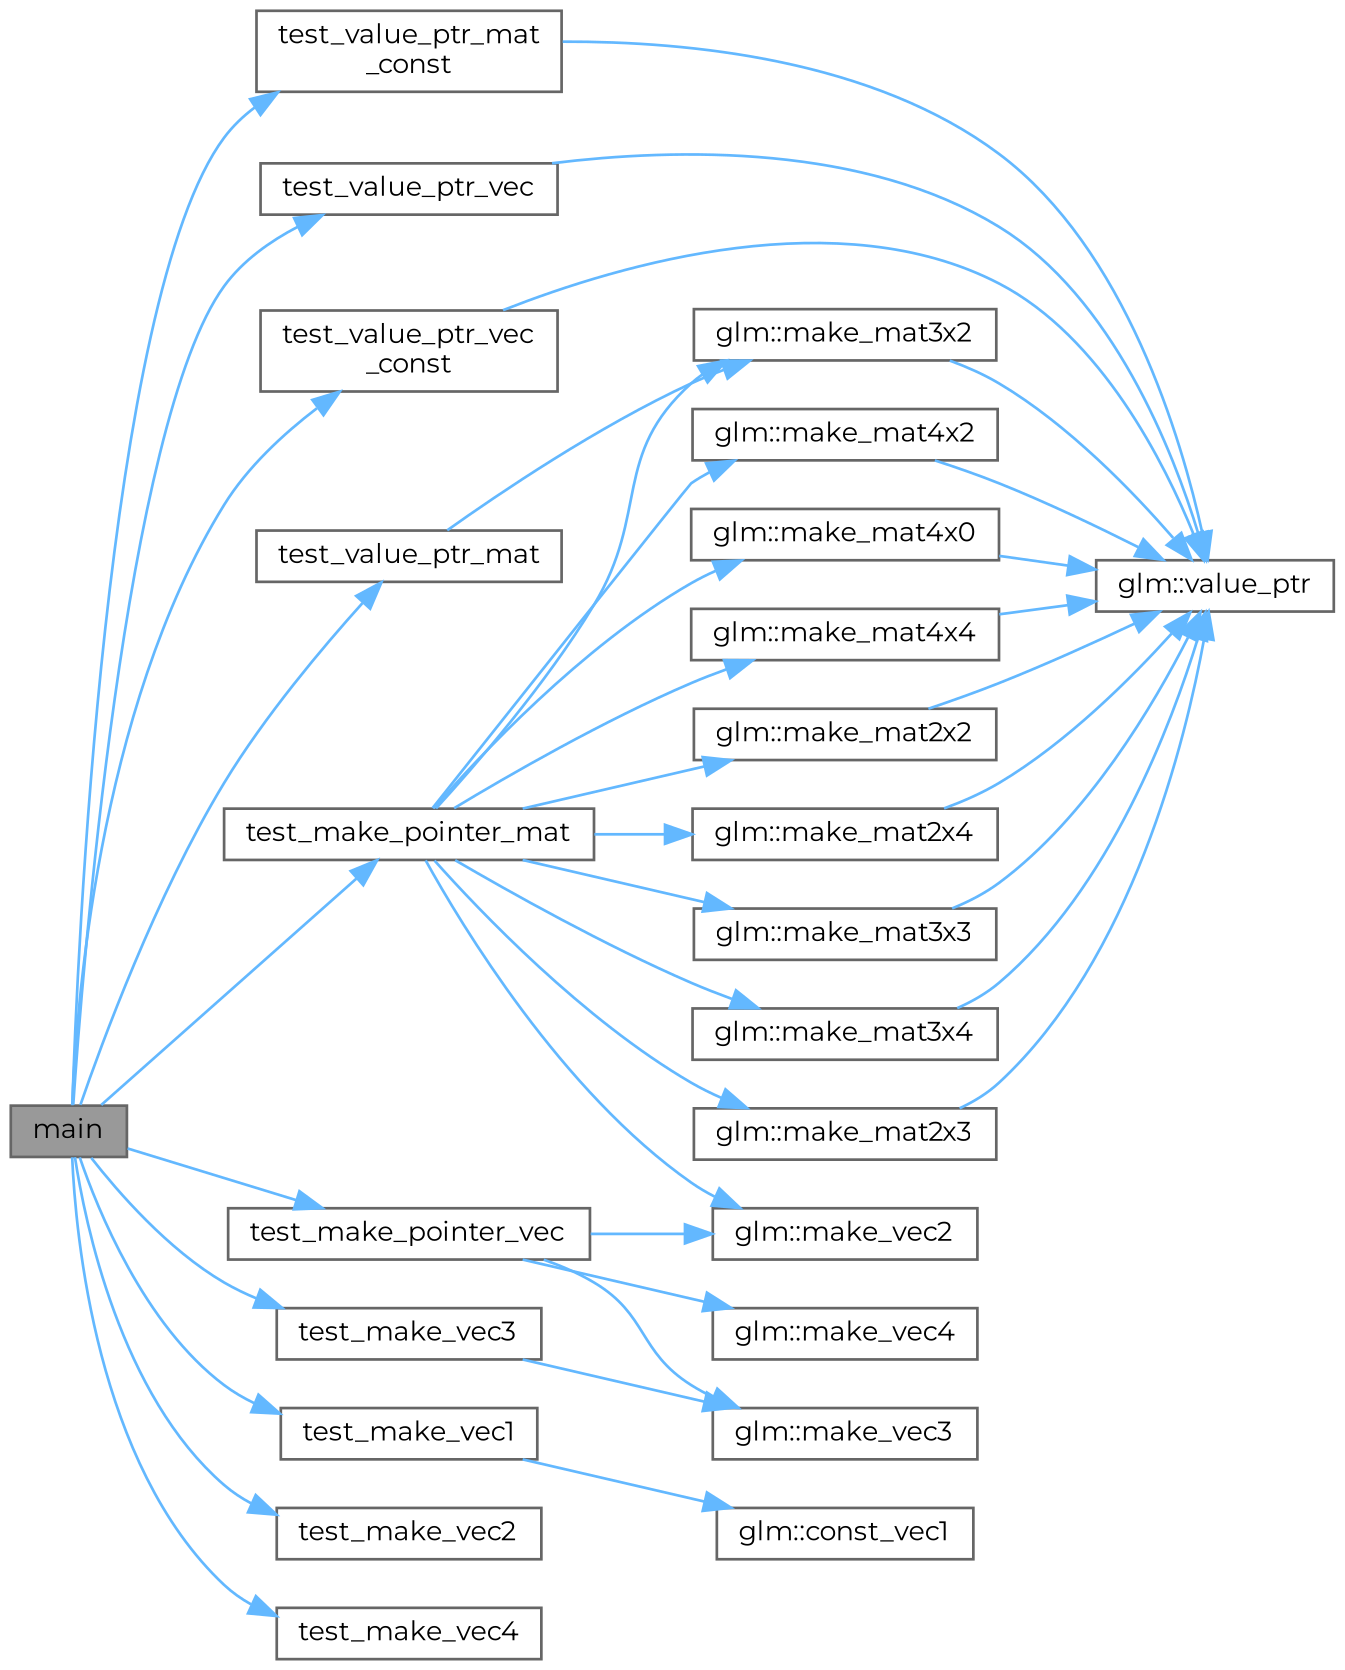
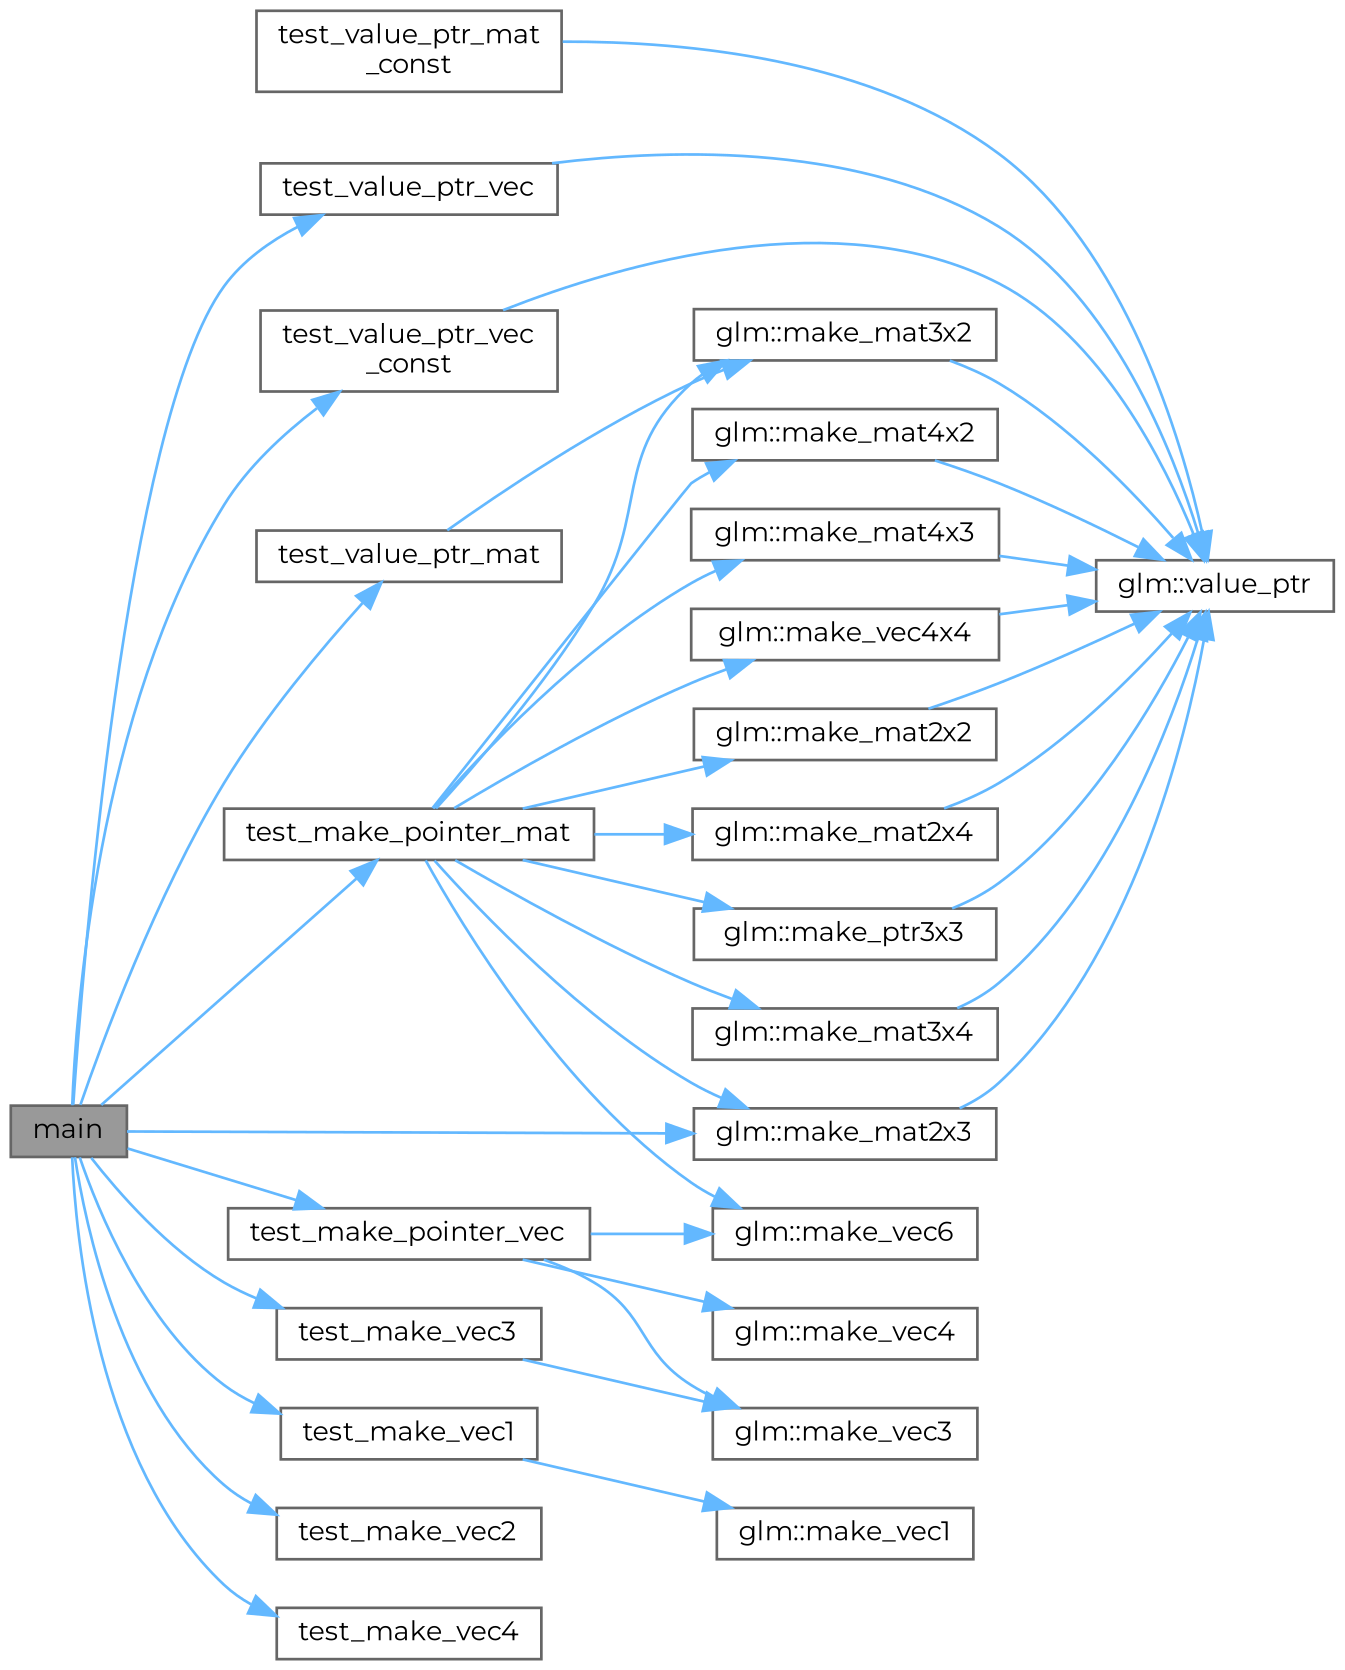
(845, 535) -> (845, 535)
(110, 592) -> (397, 1132)
(845, 634) -> (845, 634)
(845, 934) -> (845, 934)
(845, 1234) -> (845, 1234)
(845, 1534) -> (845, 1534)
